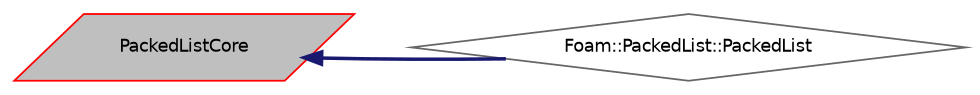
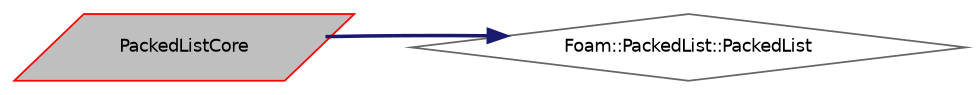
(414, 59) -> (407, 36)
